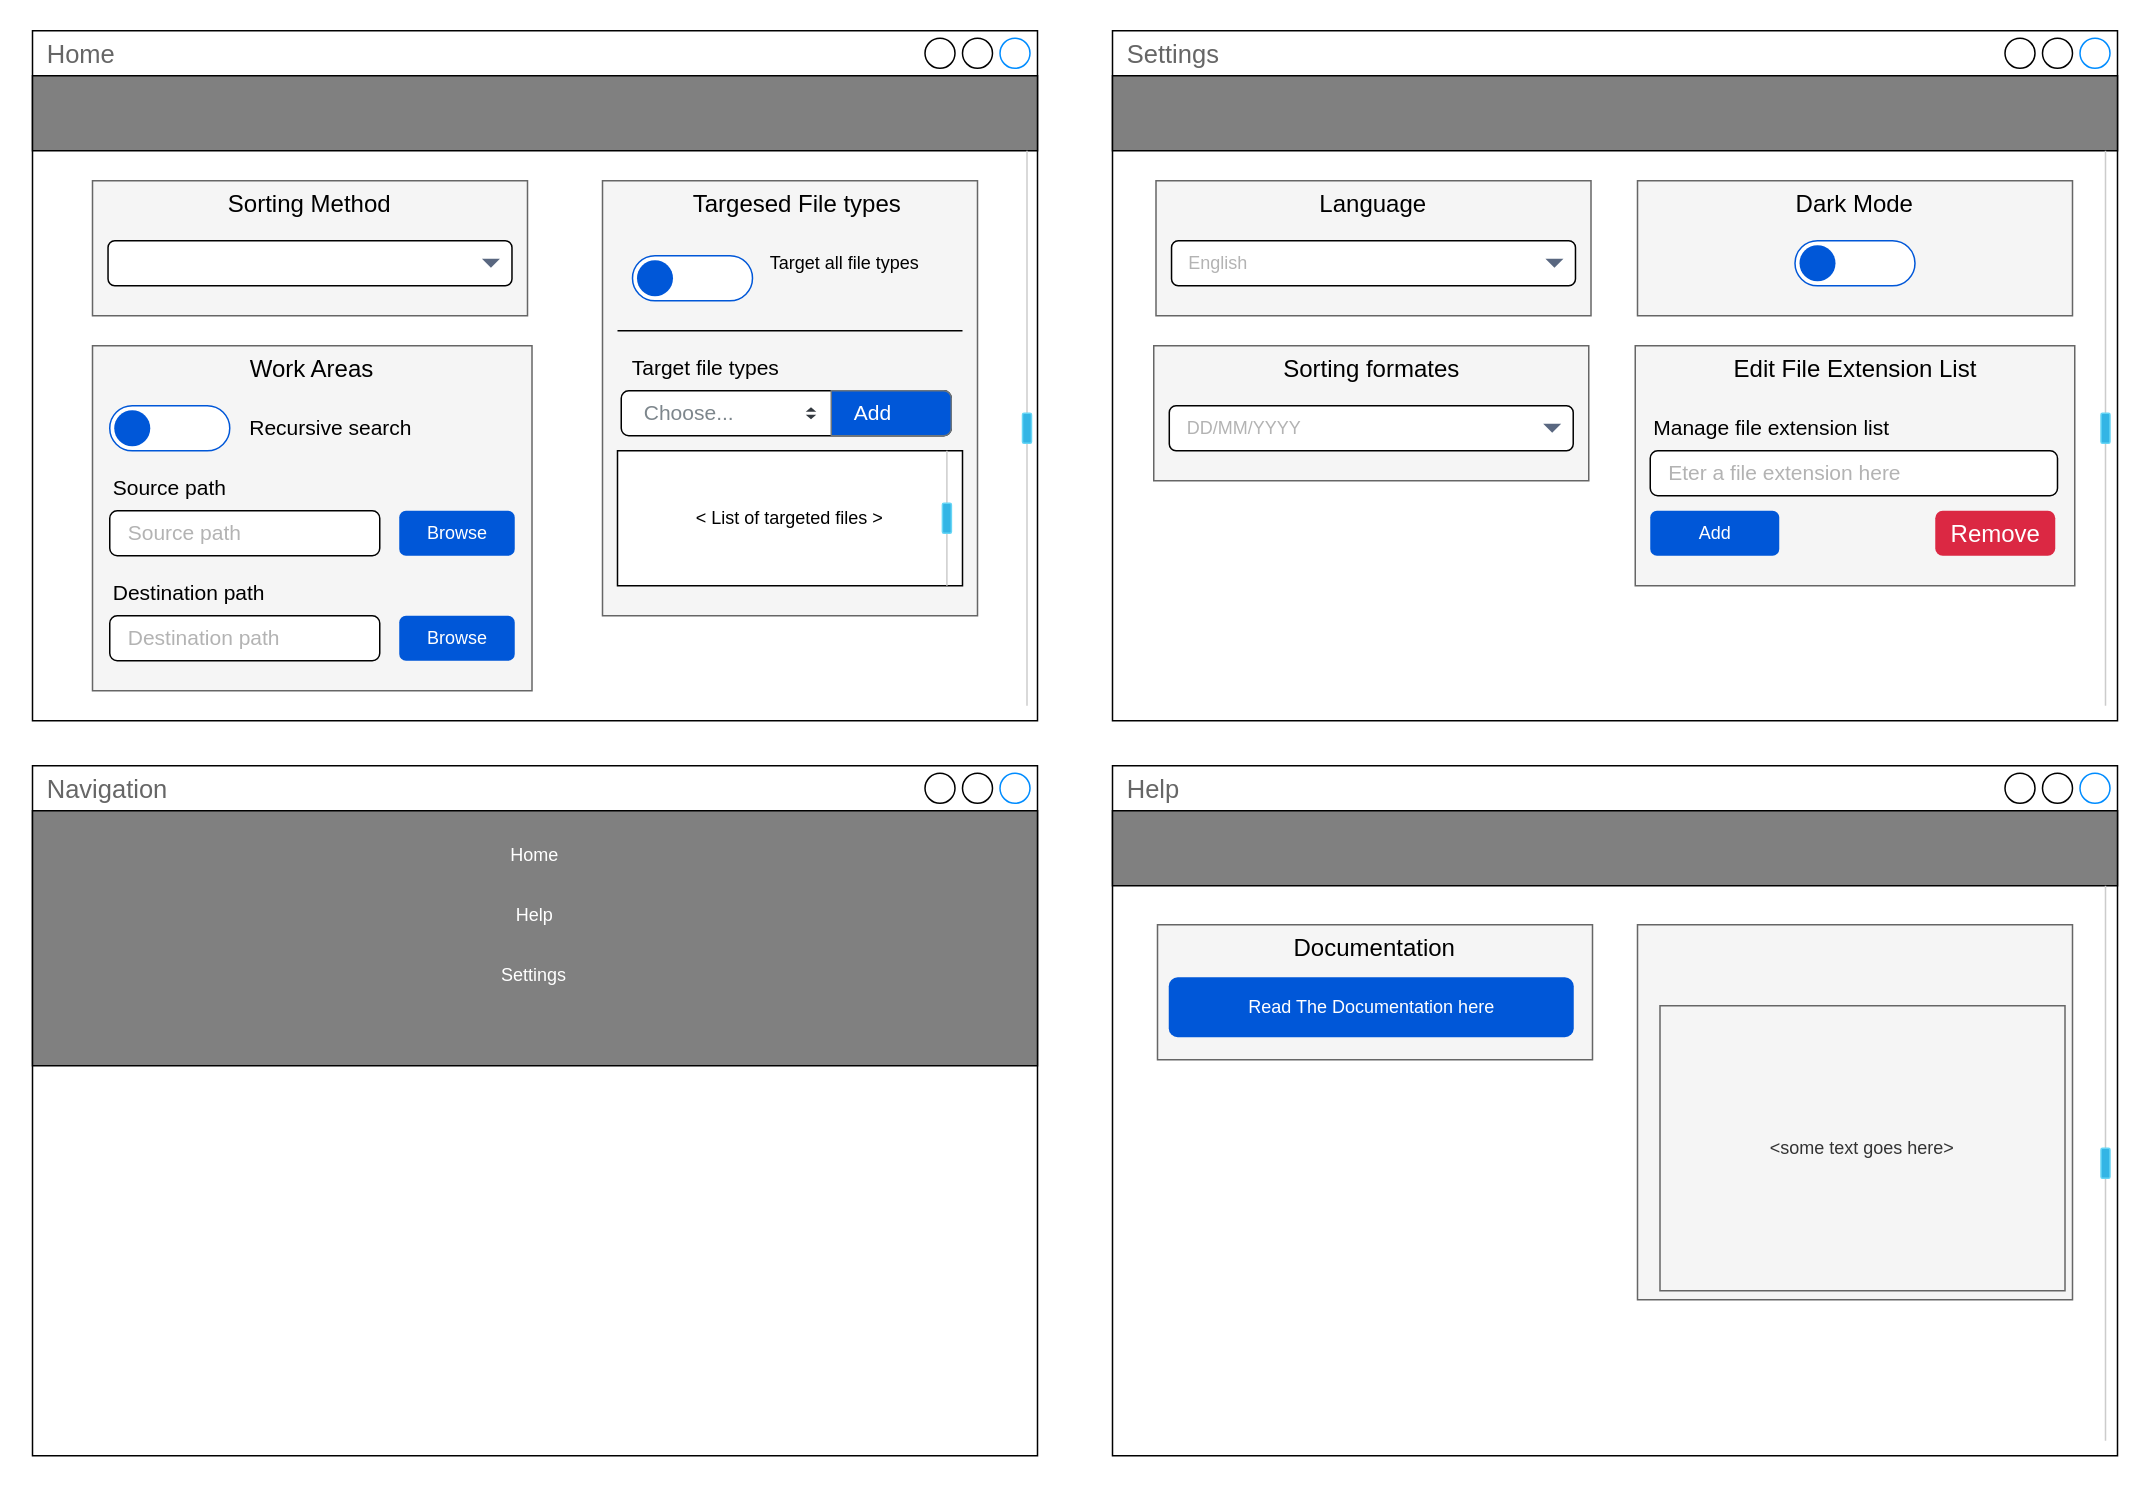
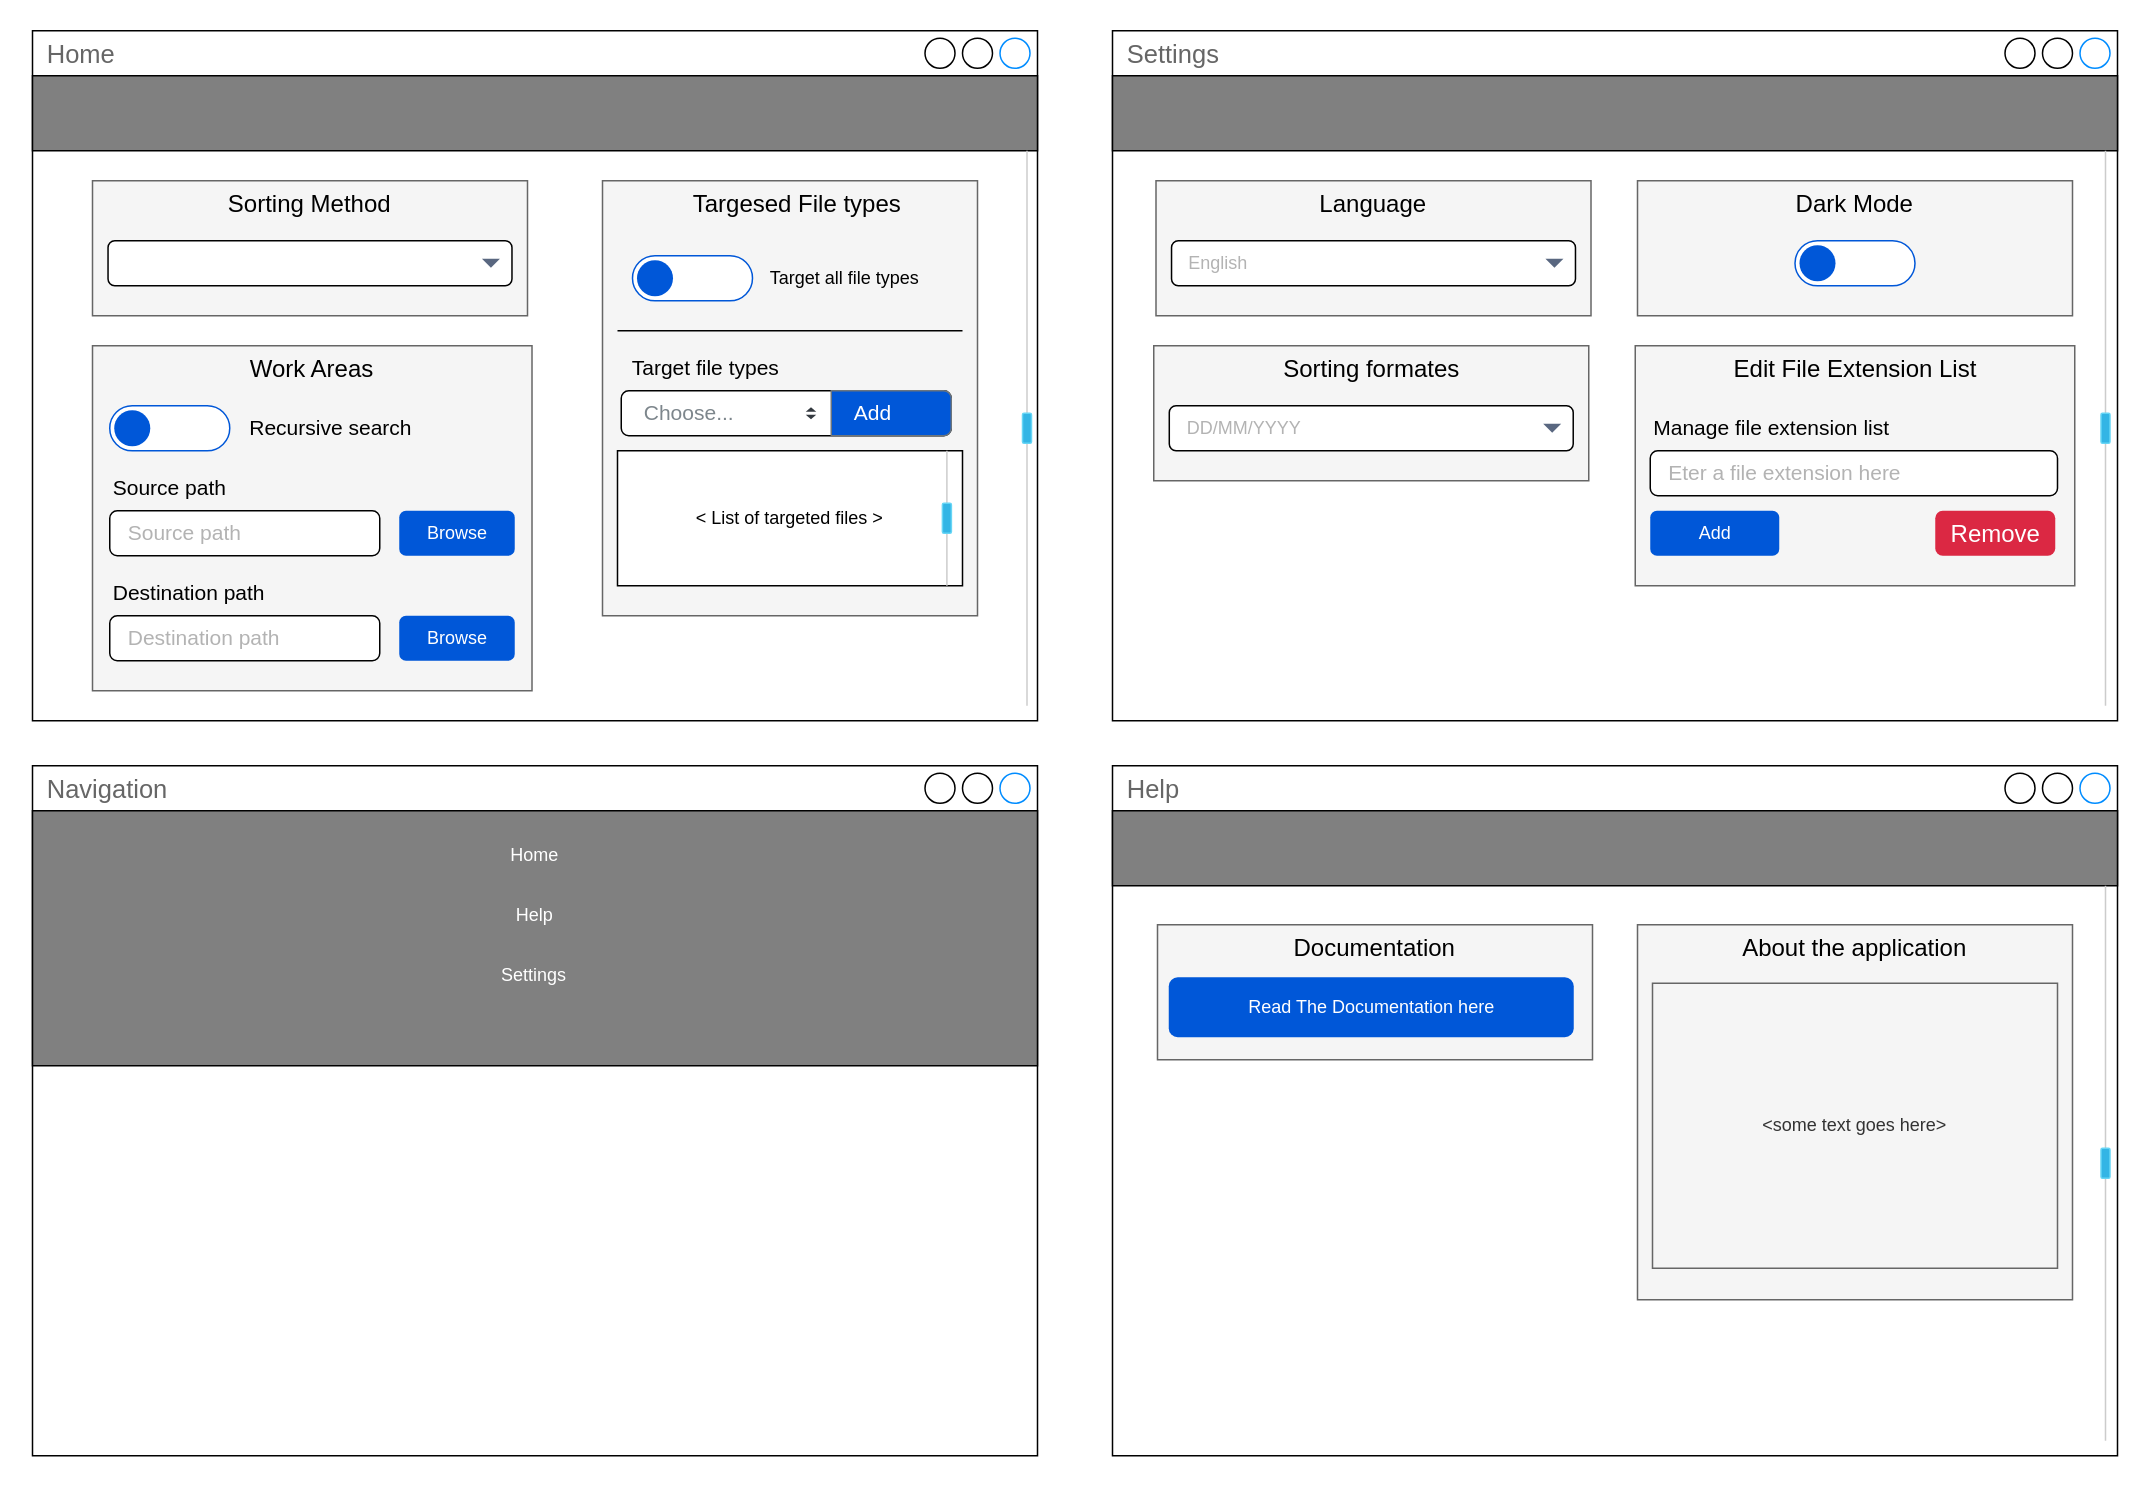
(865, 263) -> (865, 278)
none -> (1855, 947)
(1862, 1148) -> (1855, 1126)
